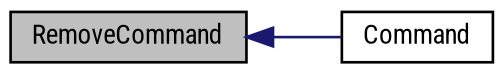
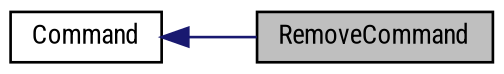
(307, 37) -> (223, 37)
